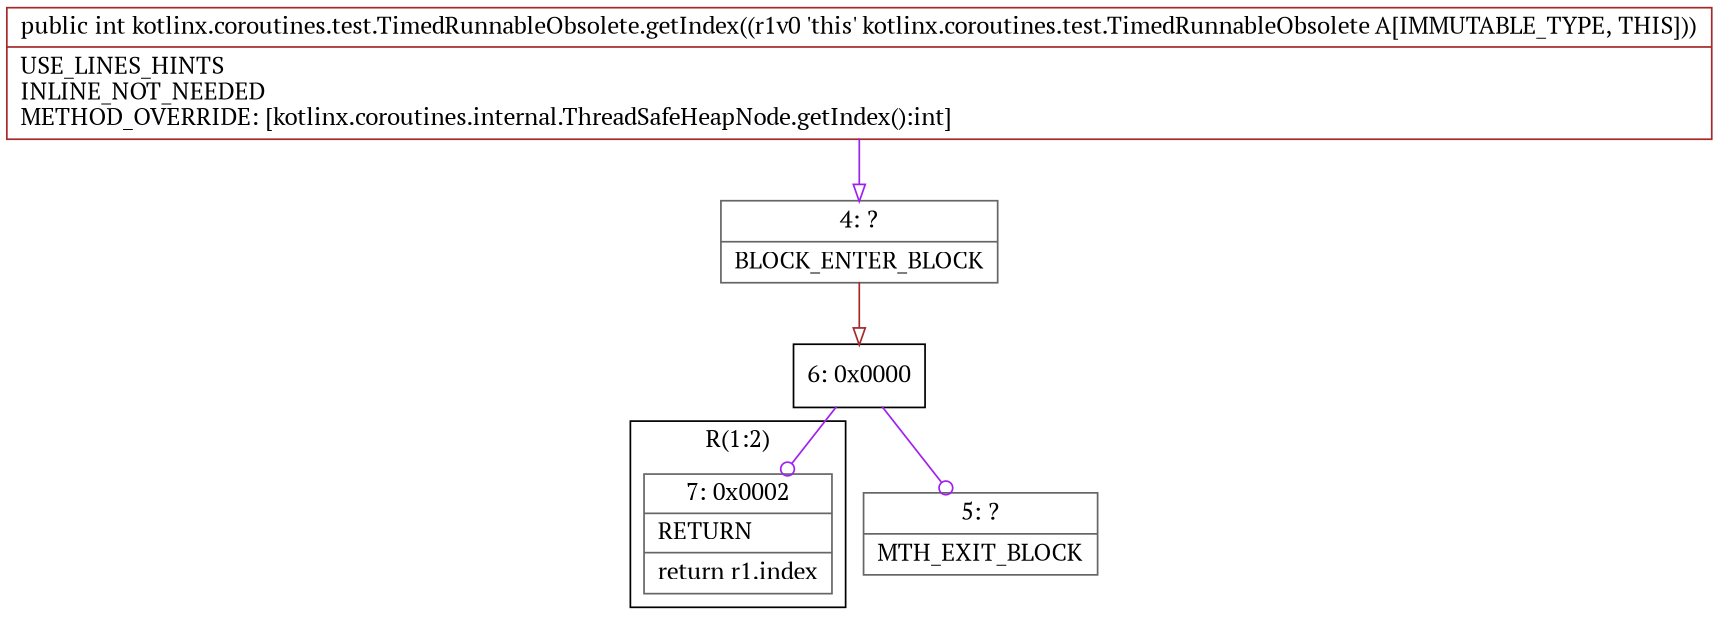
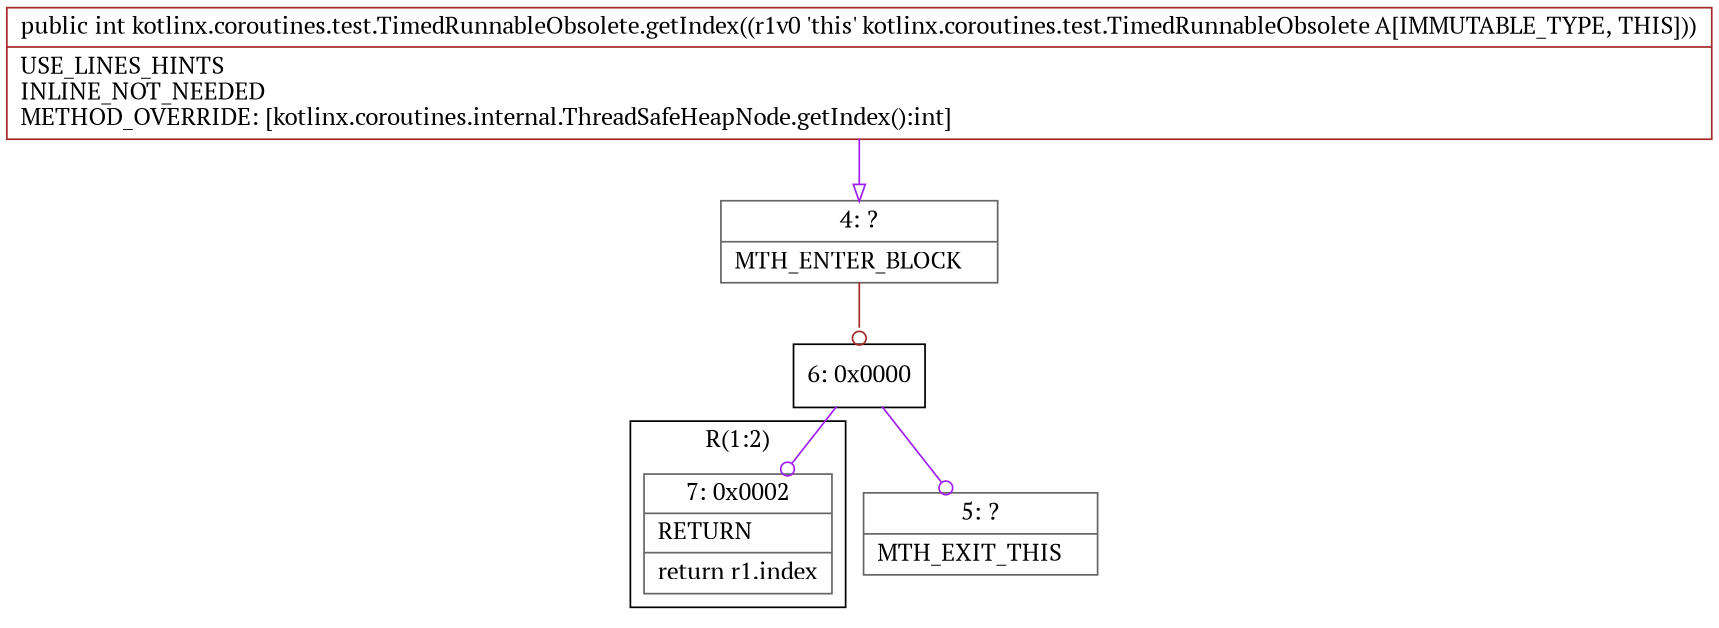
(859, 261) -> (848, 261)
(859, 305) -> (859, 305)
(981, 554) -> (970, 554)
